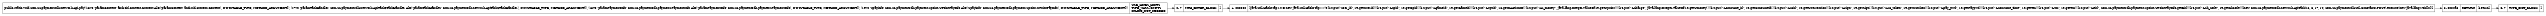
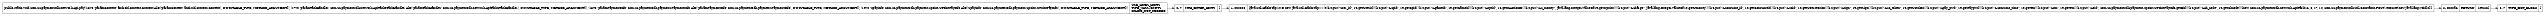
(1201, 8) -> (1200, 8)
